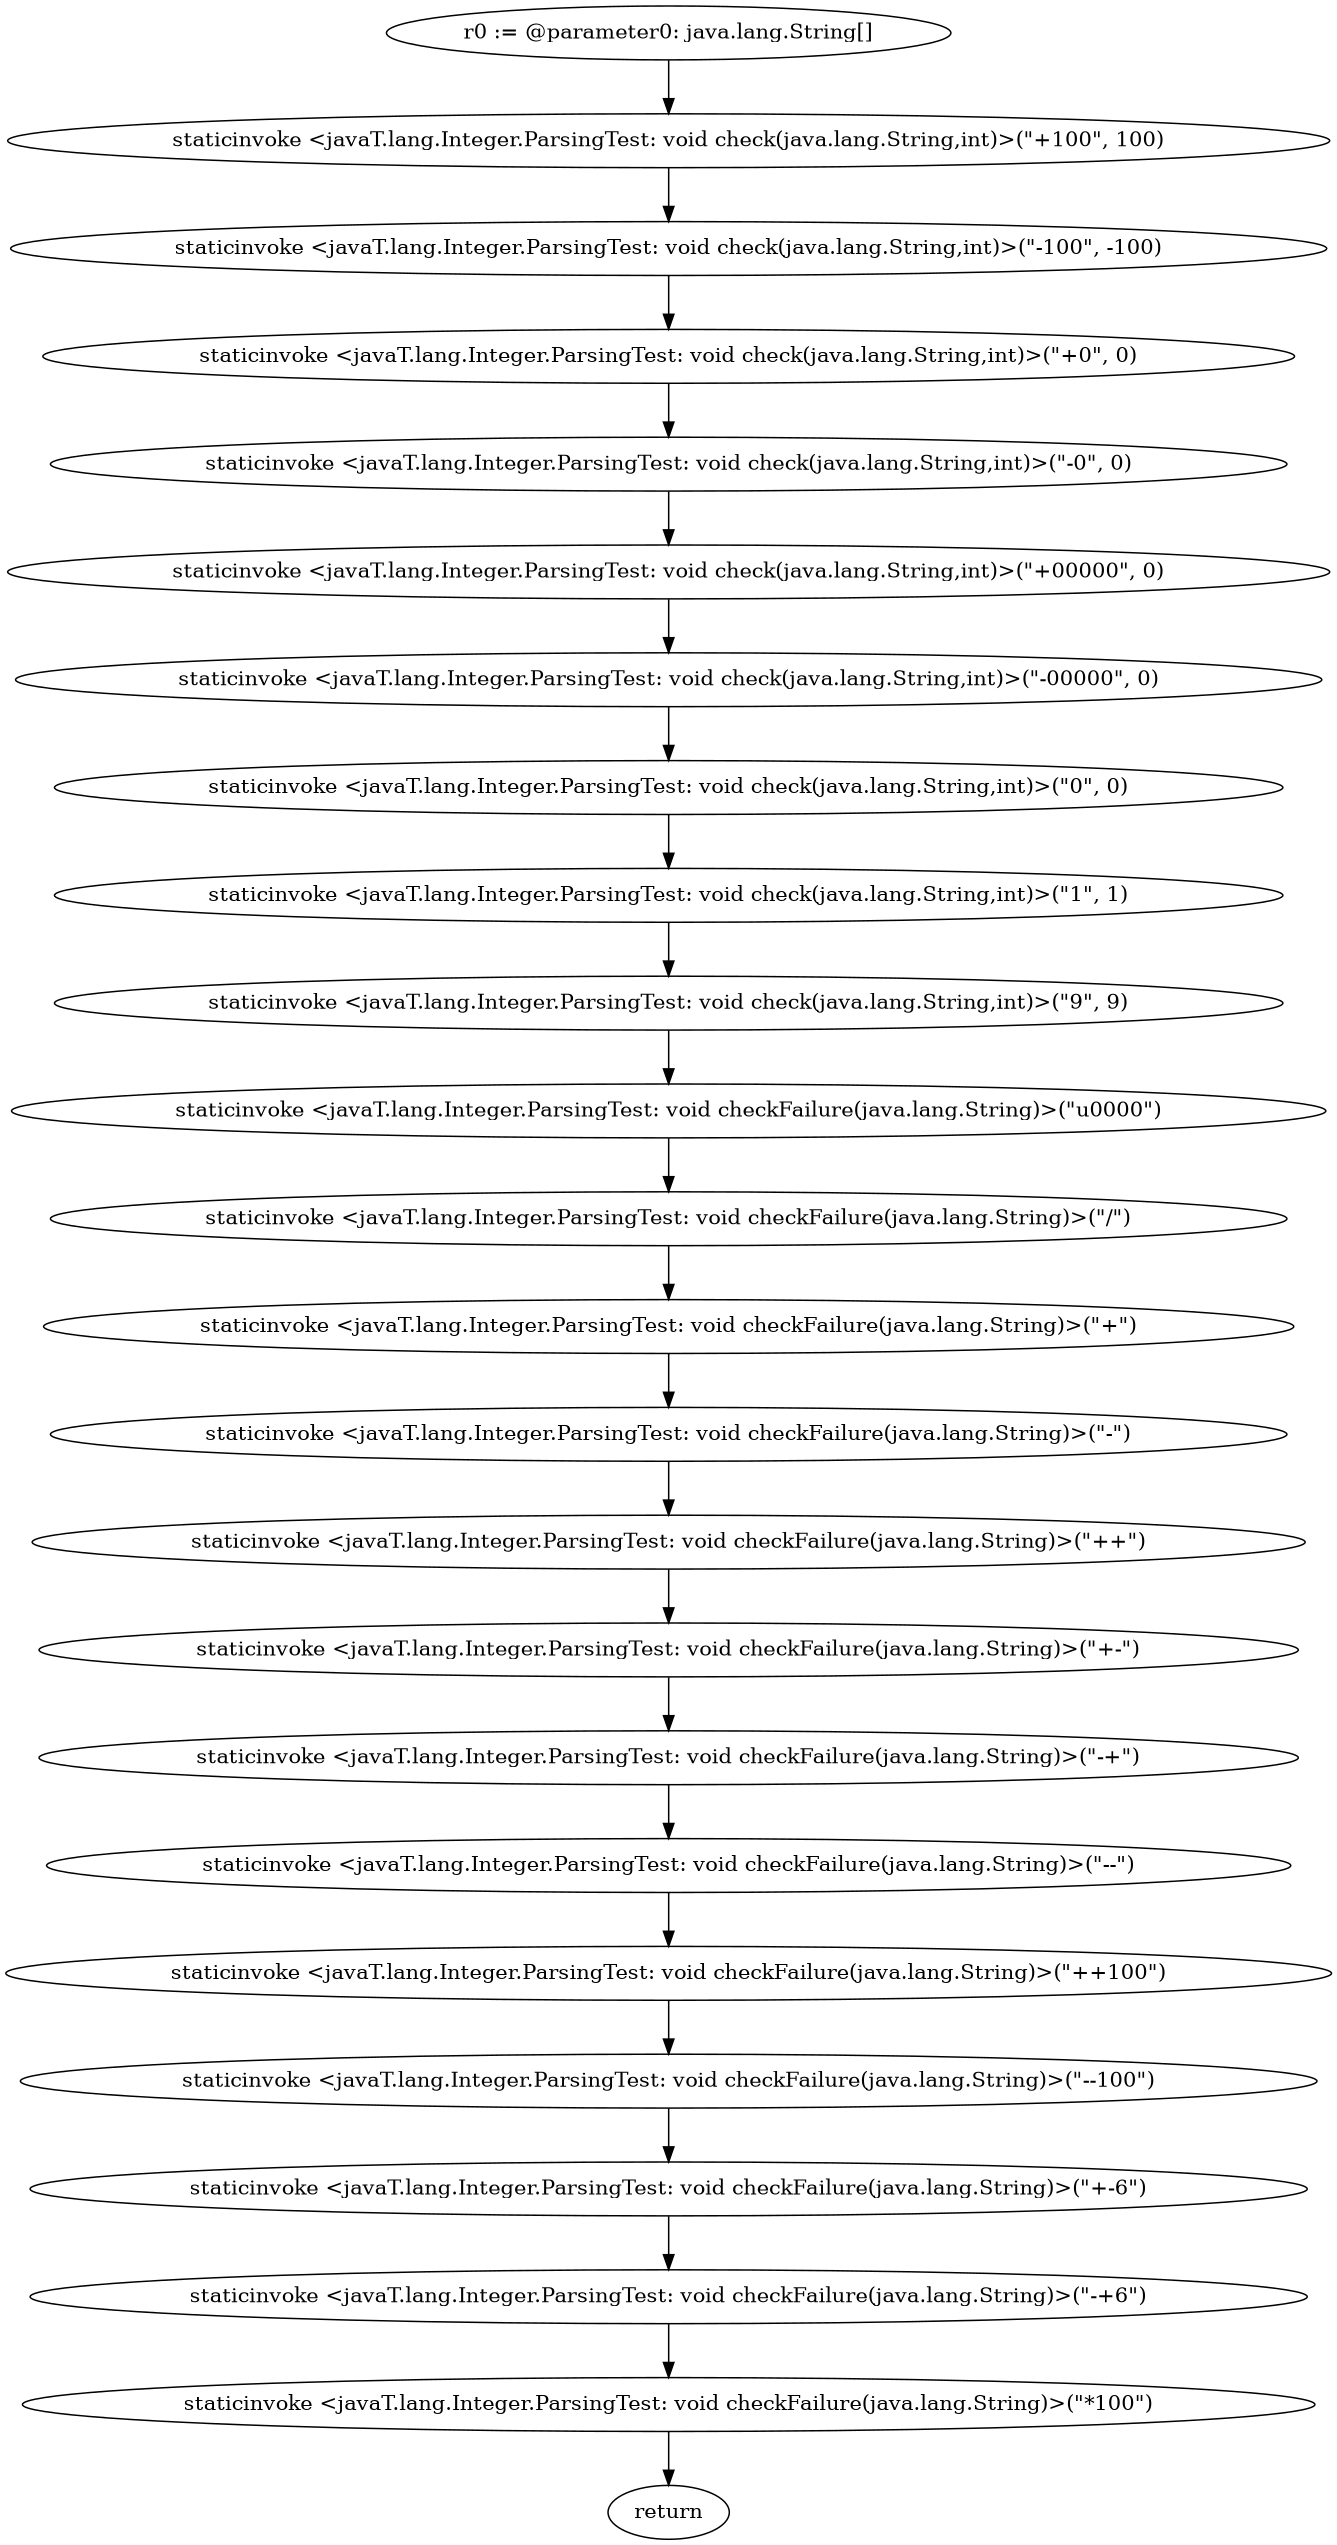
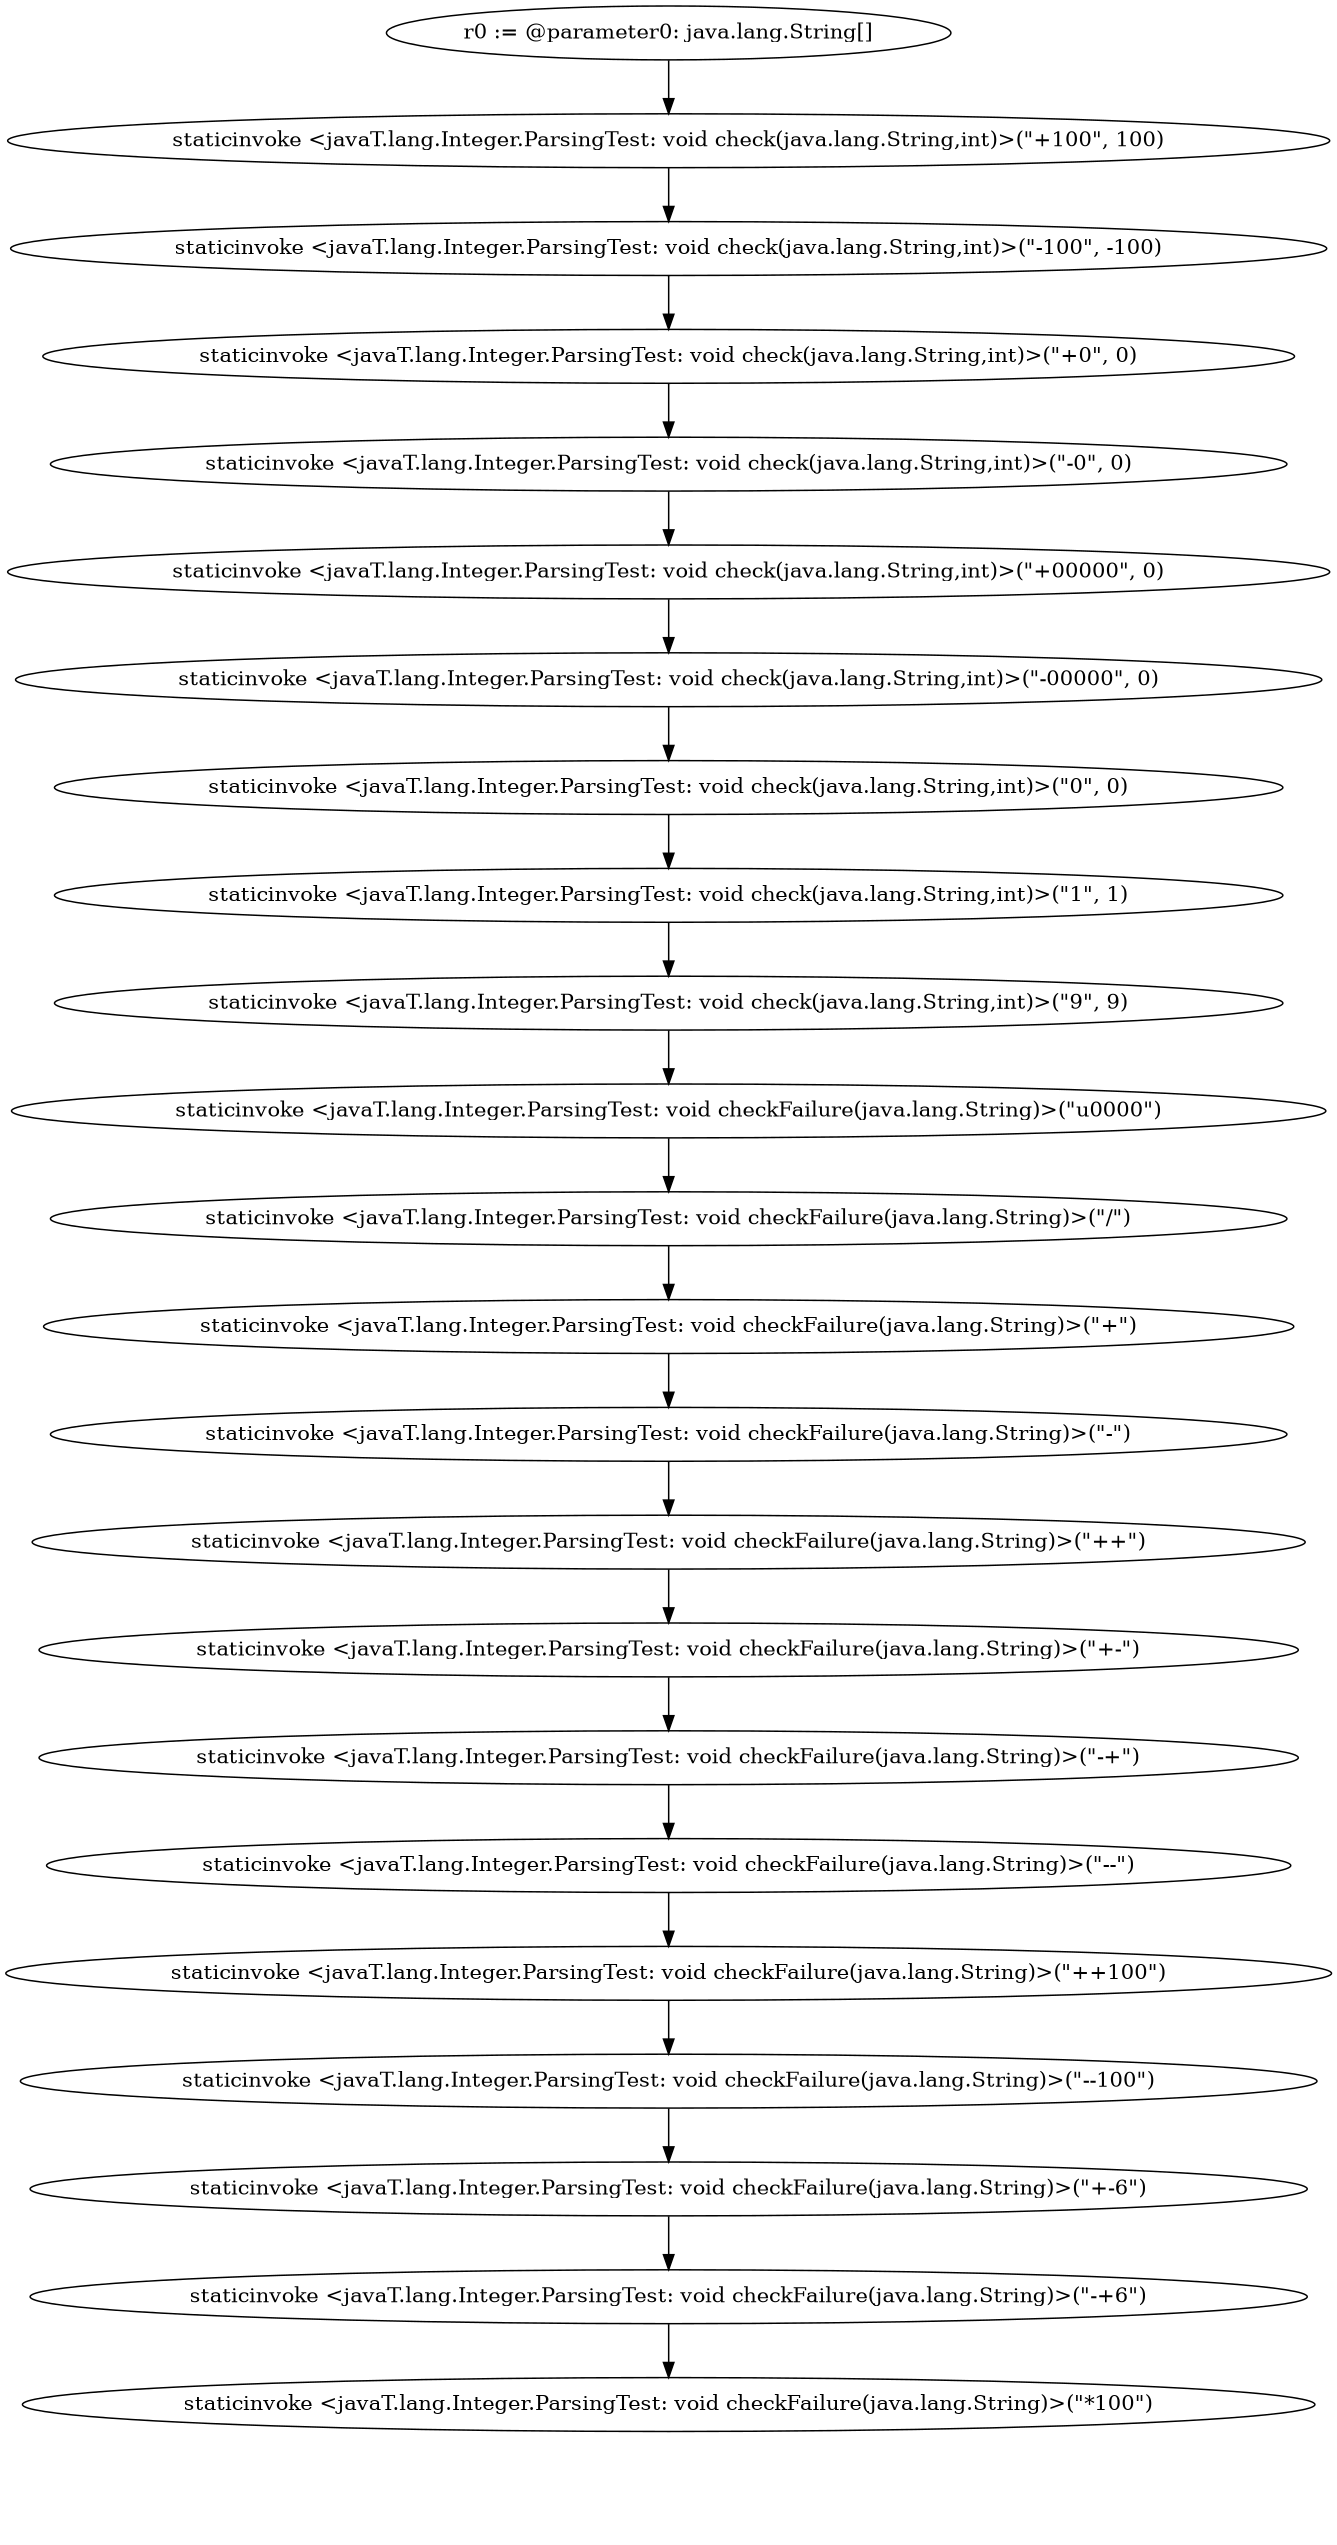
(669, 2512) -> none
